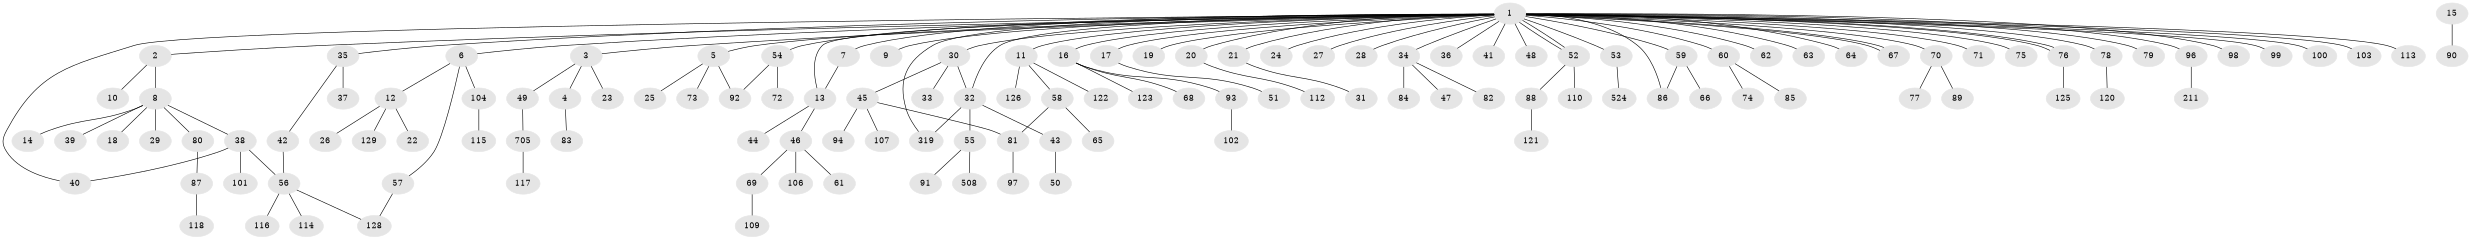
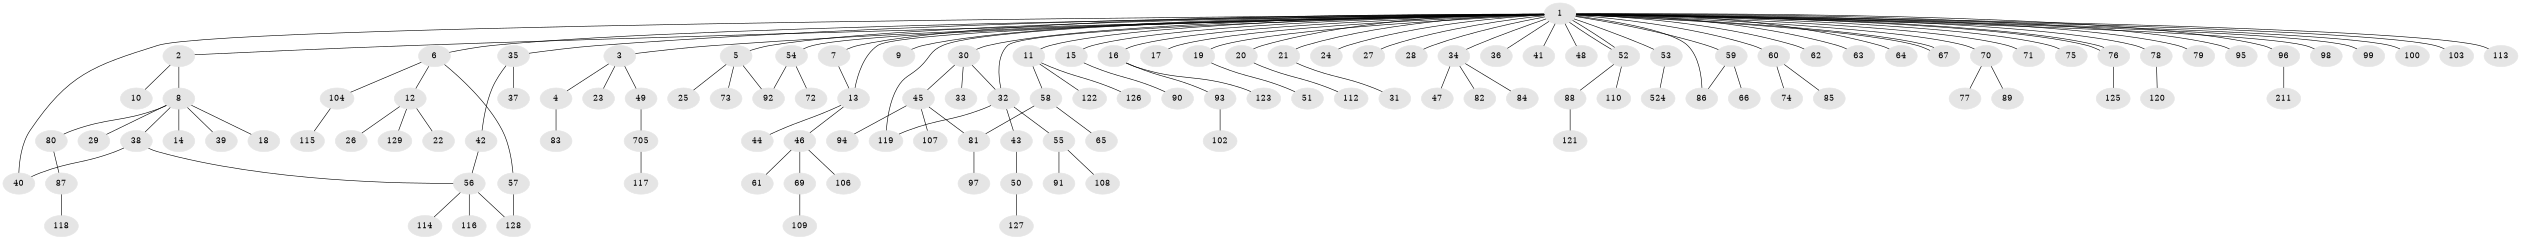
none -> (1313, 23)
none -> (2241, 56)
(1190, 77) -> (1253, 77)
(1189, 99) -> none
(926, 141) -> (886, 141)
(240, 184) -> none
(969, 184) -> (1103, 184)
none -> (1016, 226)
